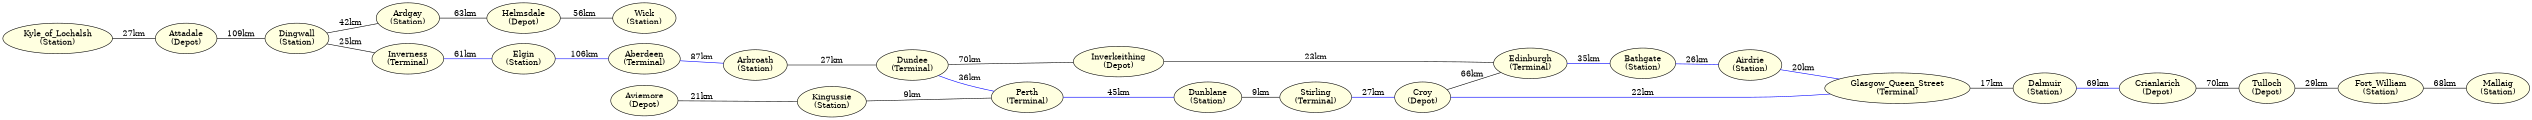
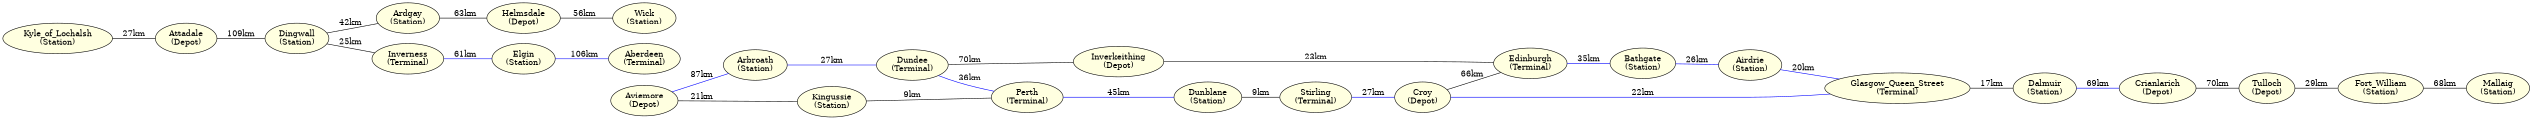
(702, 62) -> (700, 83)
(832, 65) -> (832, 65)
